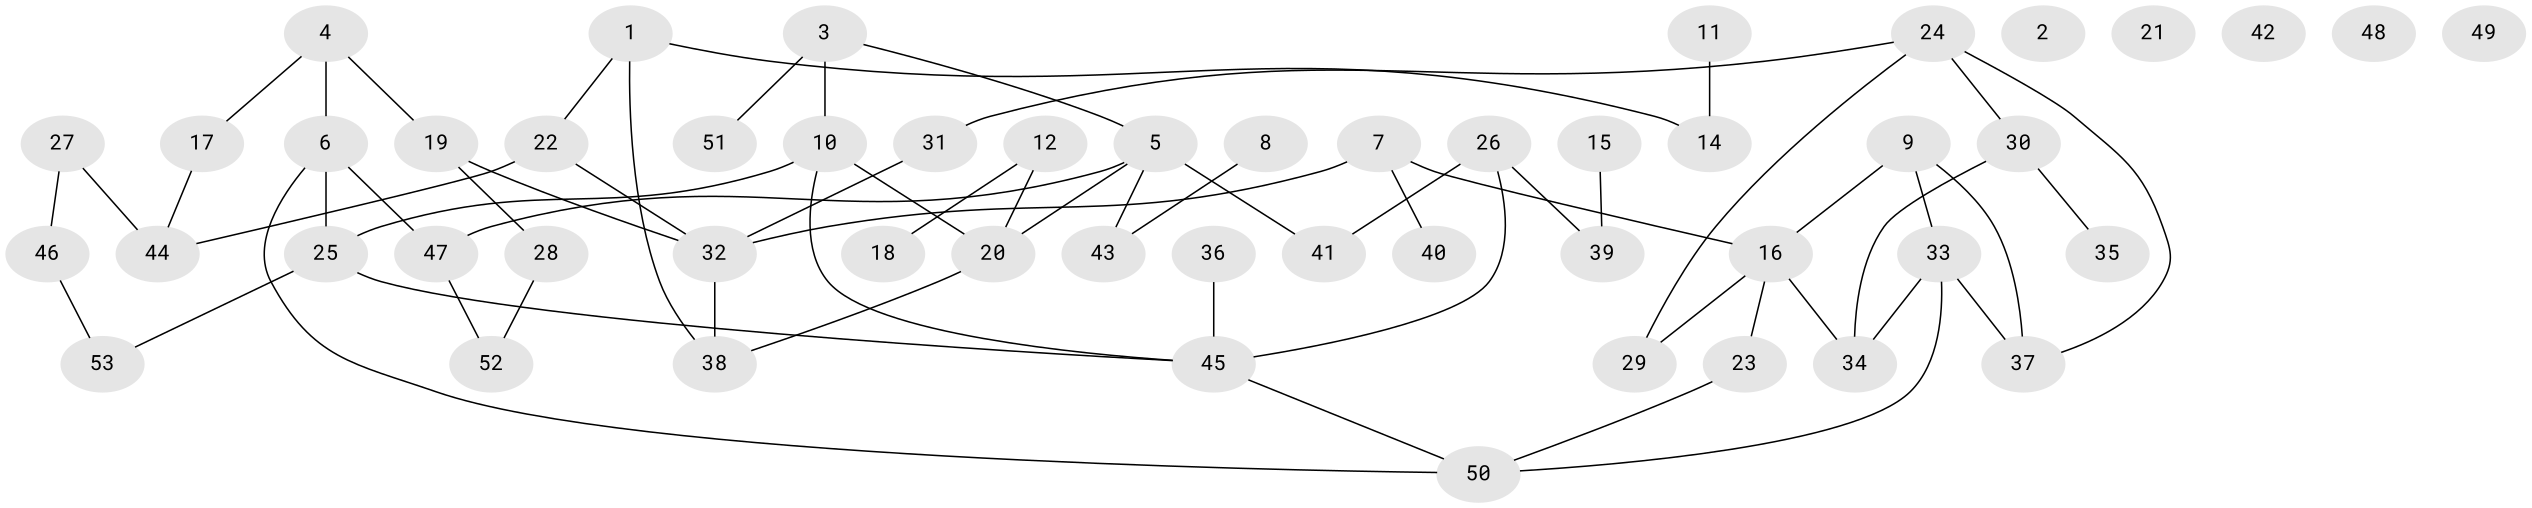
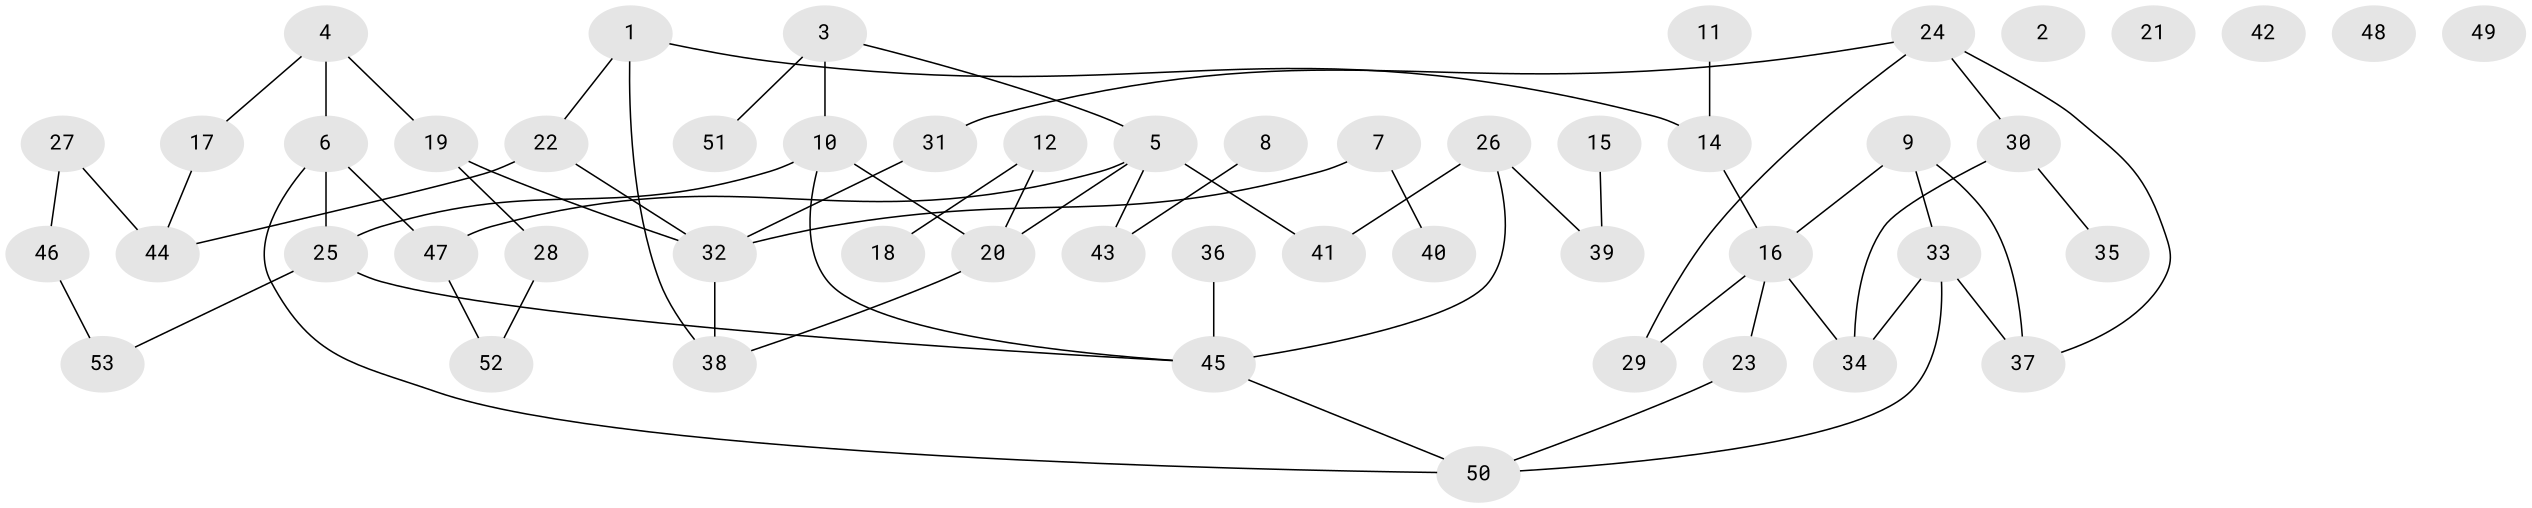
(1571, 206) -> (1735, 190)
